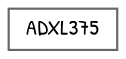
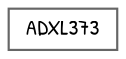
(63, 29) -> (63, 29)
